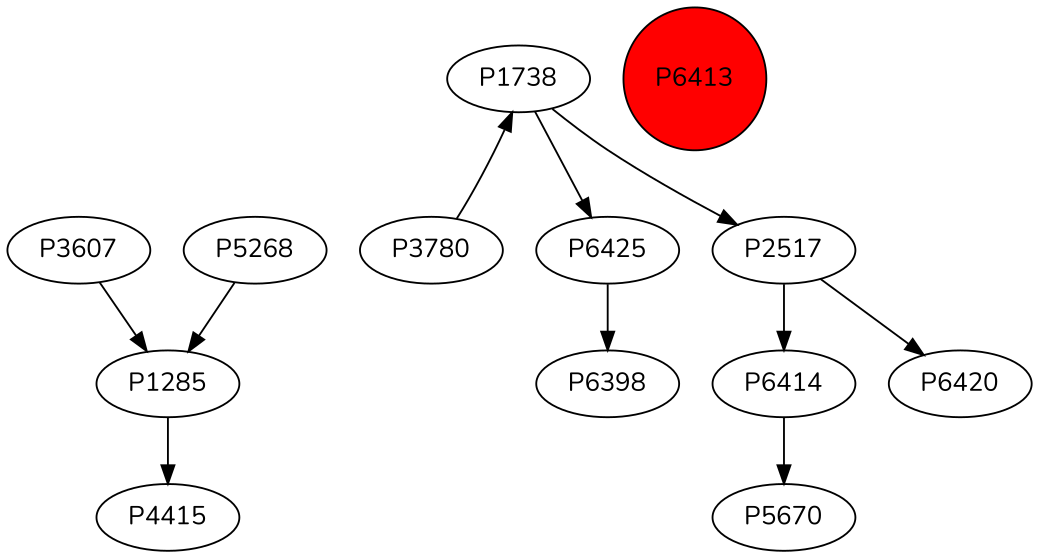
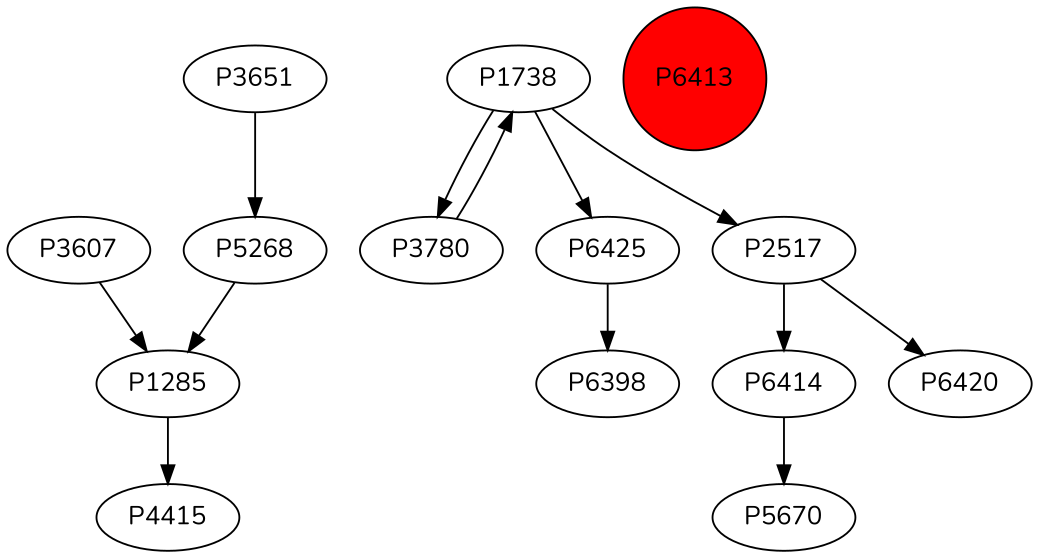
none -> (255, 79)
none -> (468, 154)
